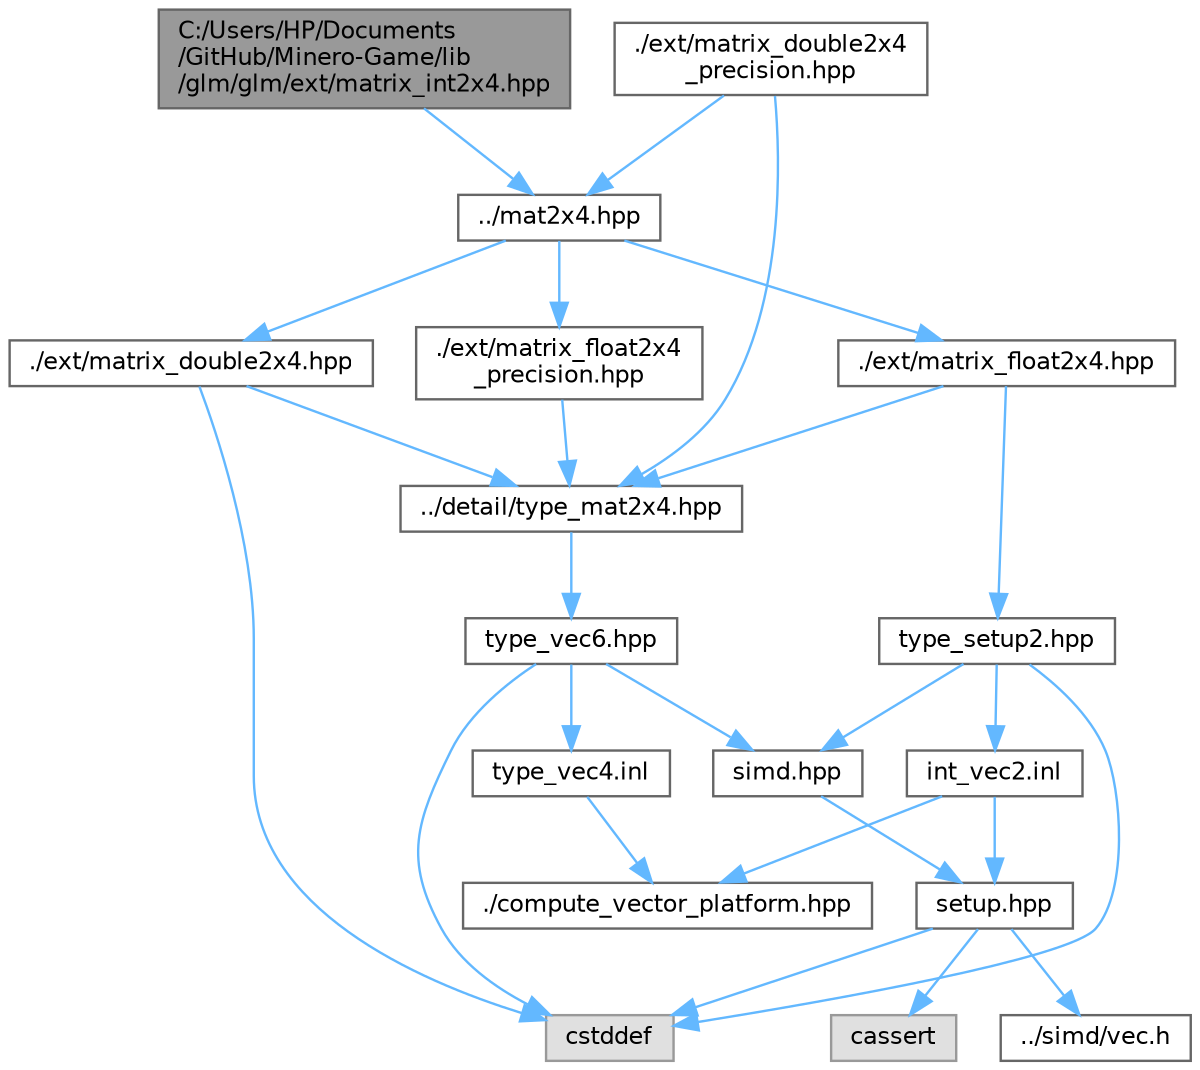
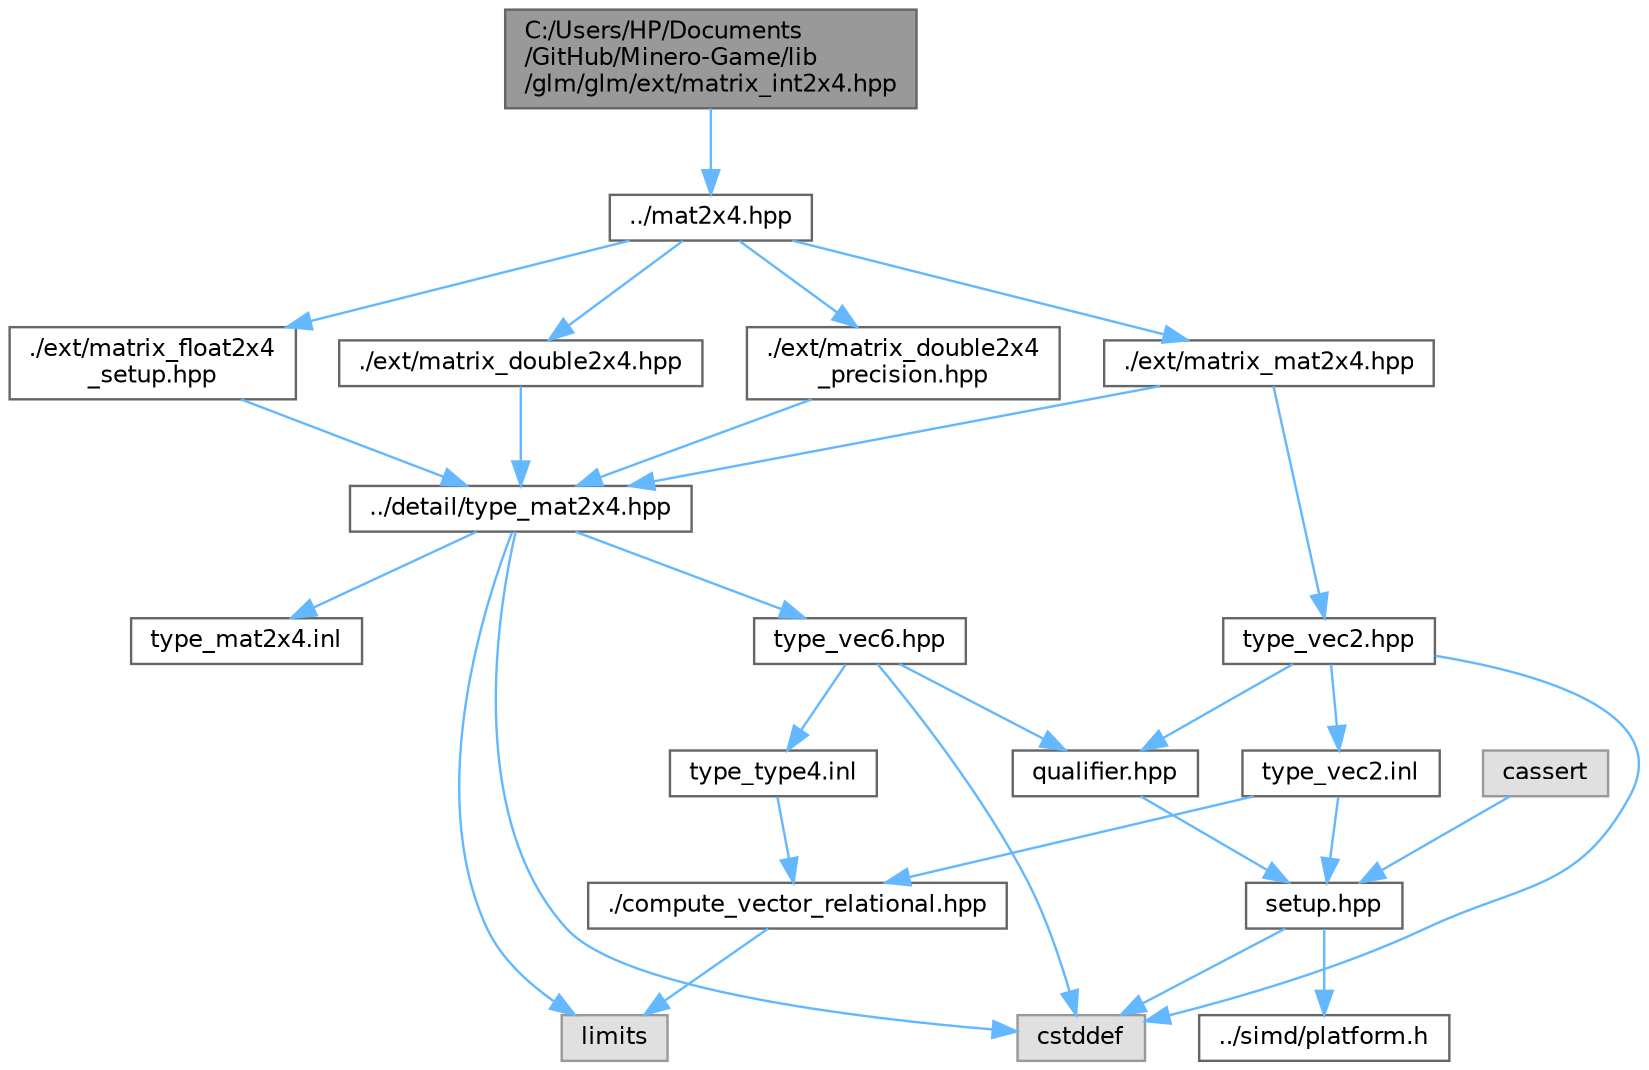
(666, 138) -> (788, 277)
(559, 363) -> (153, 363)
(1007, 363) -> (1269, 363)
none -> (247, 641)
(997, 641) -> (1329, 641)
(254, 769) -> (578, 937)
(571, 773) -> (773, 773)
(788, 773) -> (1105, 773)
(995, 773) -> (1341, 773)
(668, 906) -> (797, 906)
(954, 959) -> (1446, 833)
none -> (615, 1038)
(1096, 1038) -> (1324, 1038)
